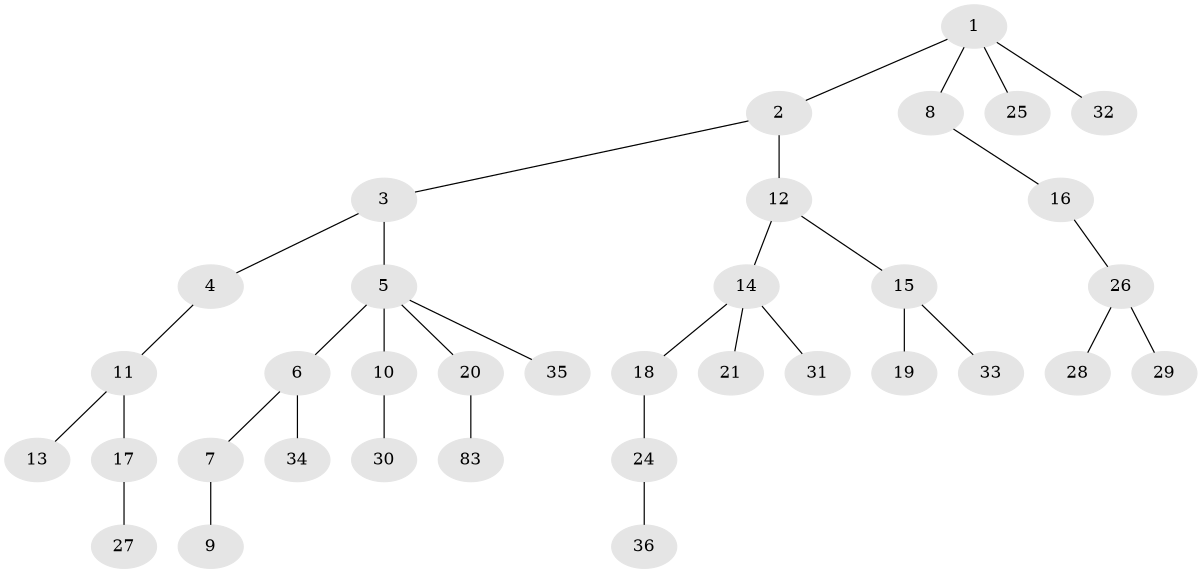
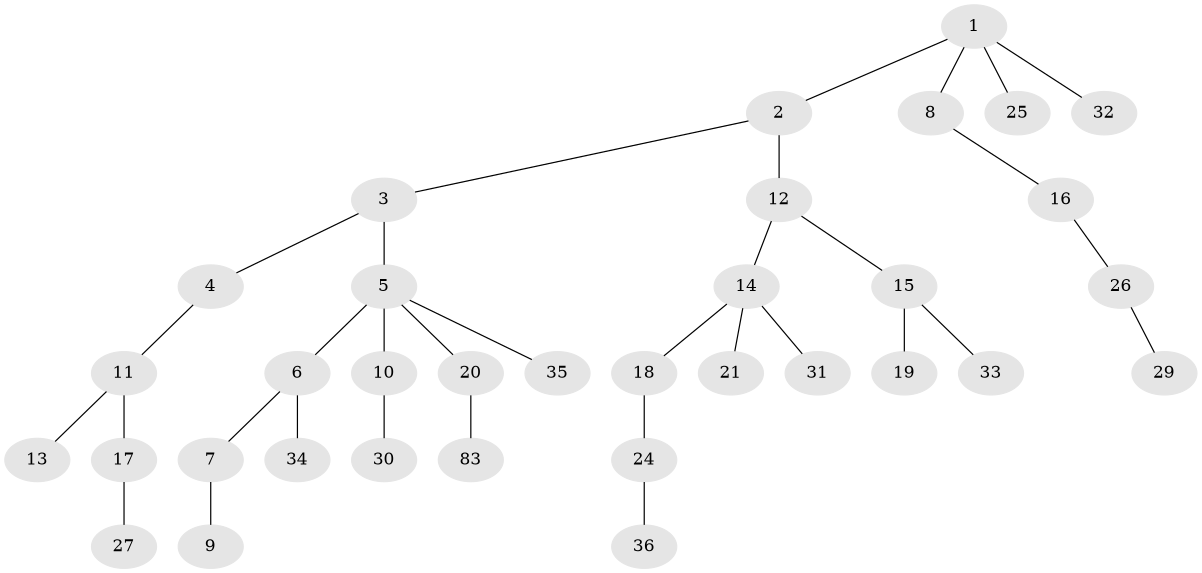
(1078, 373) -> none
